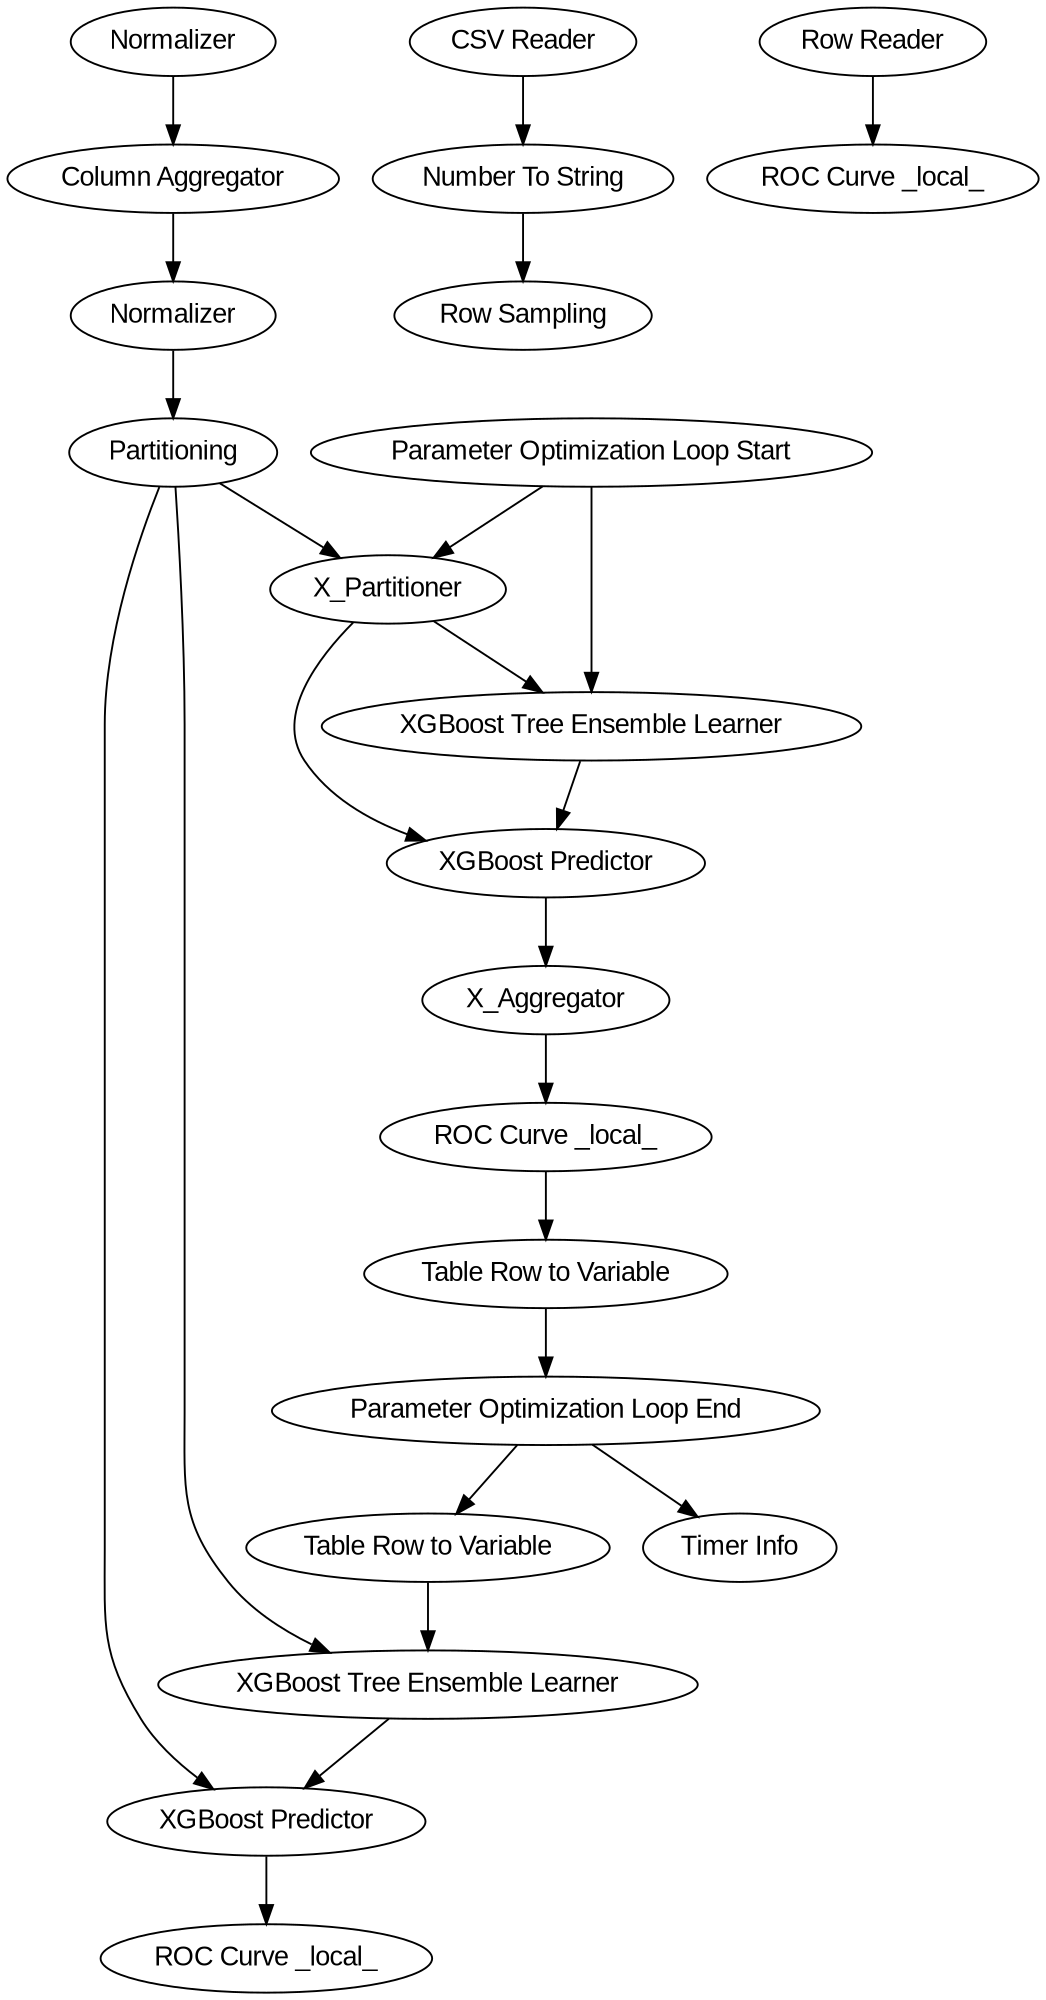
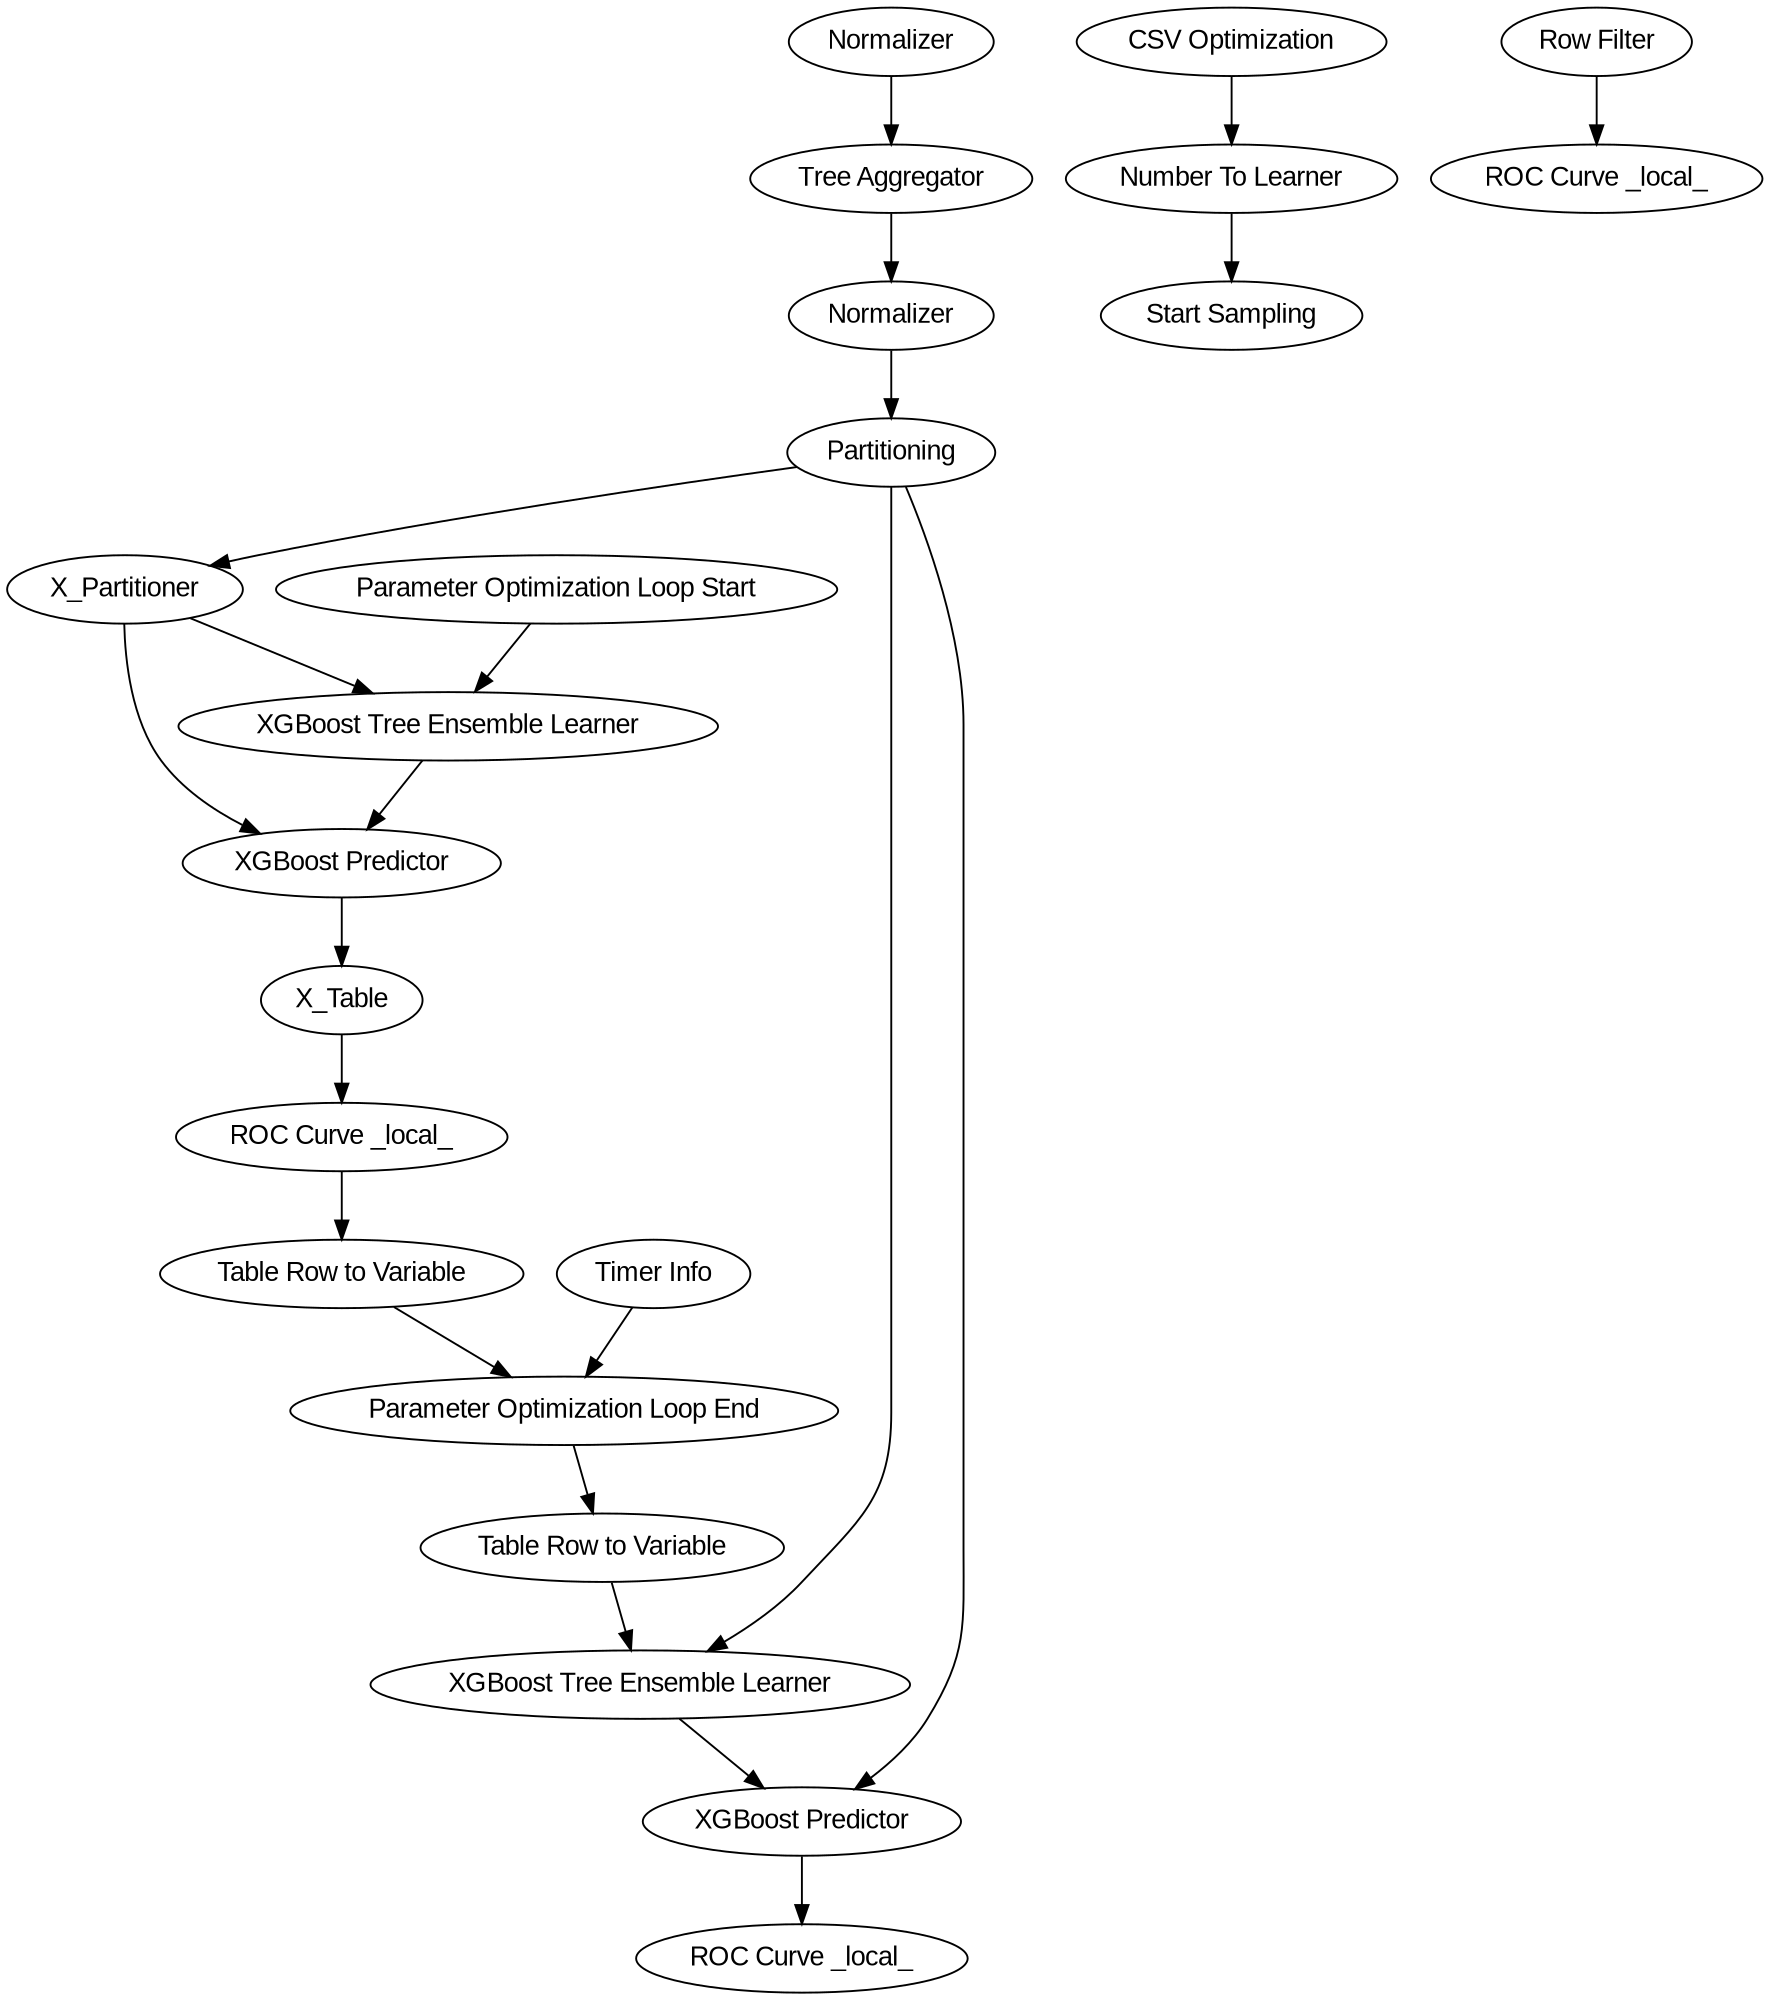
(523, 42) -> (1232, 42)
(873, 42) -> (1597, 42)
(173, 179) -> (891, 179)
(523, 179) -> (1232, 179)
(523, 316) -> (1232, 316)
(496, 517) -> none
(546, 1000) -> (342, 1000)
(637, 1475) -> (615, 1334)
